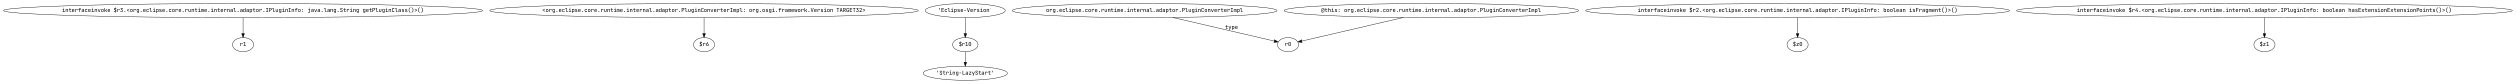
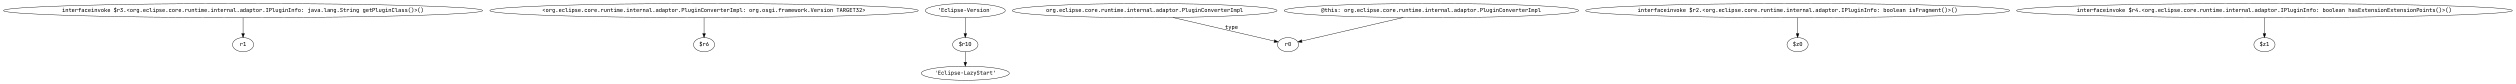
(965, 73) -> (965, 73)
